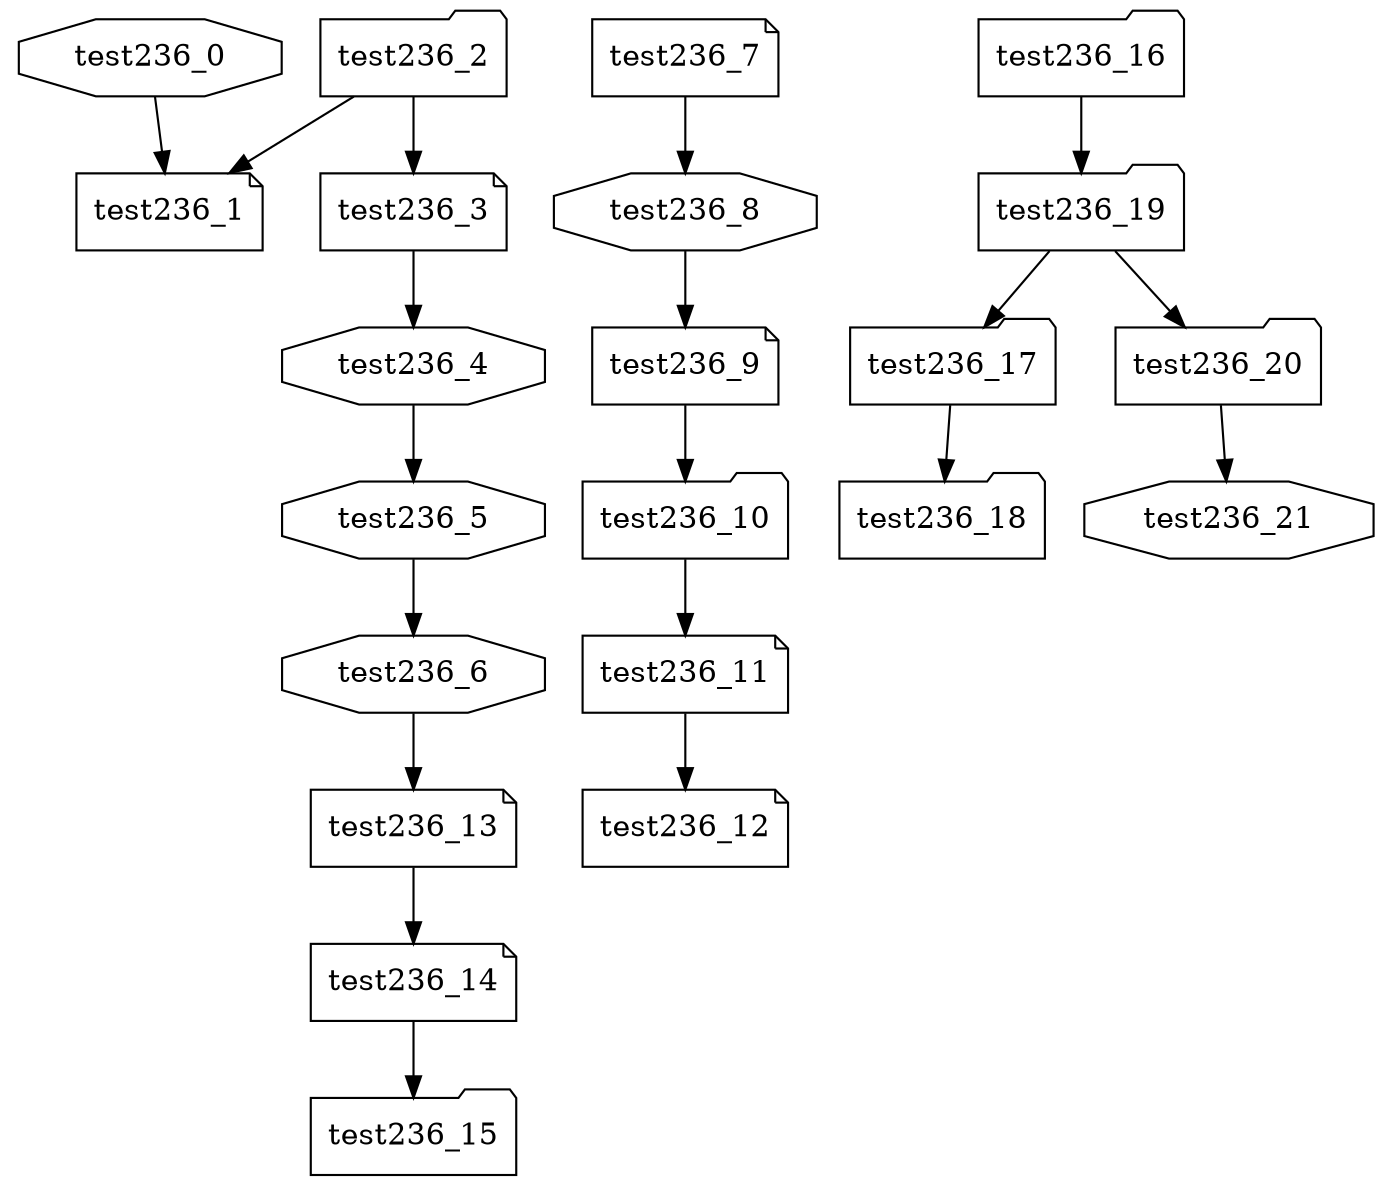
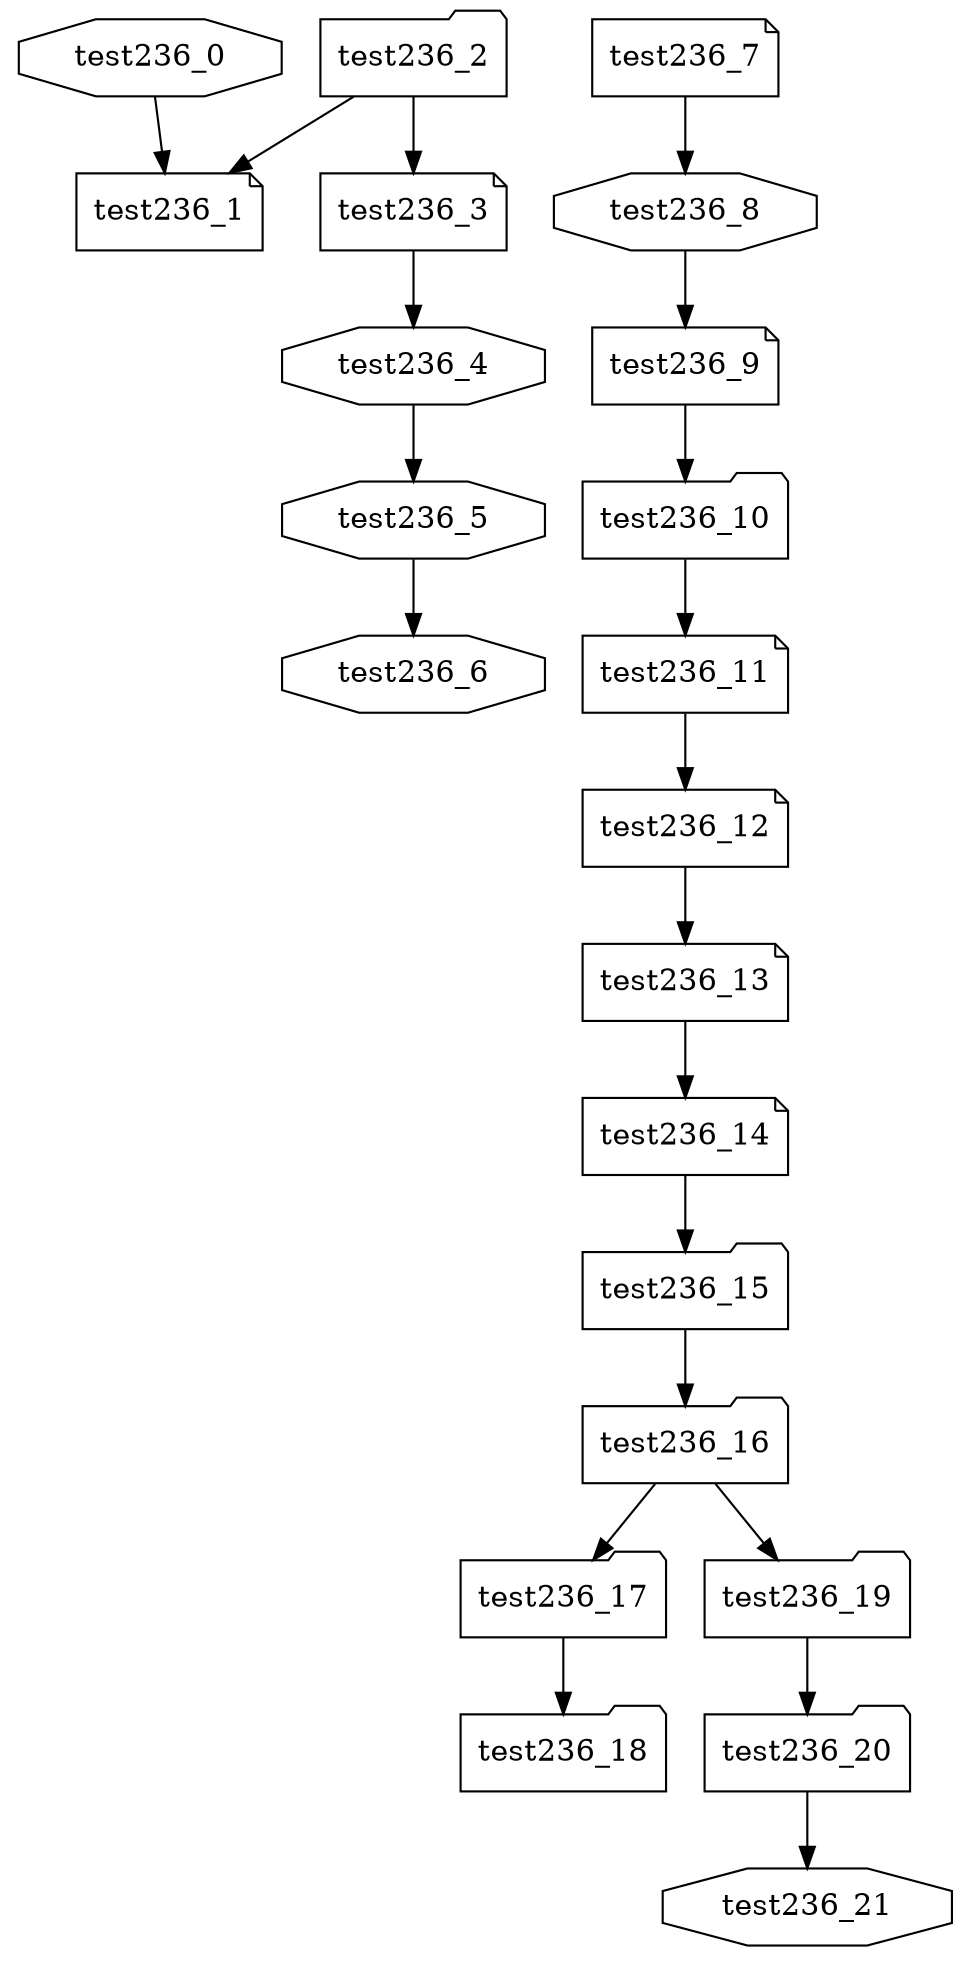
(1024, 281) -> (631, 1514)
(414, 741) -> (685, 895)
none -> (685, 1357)
